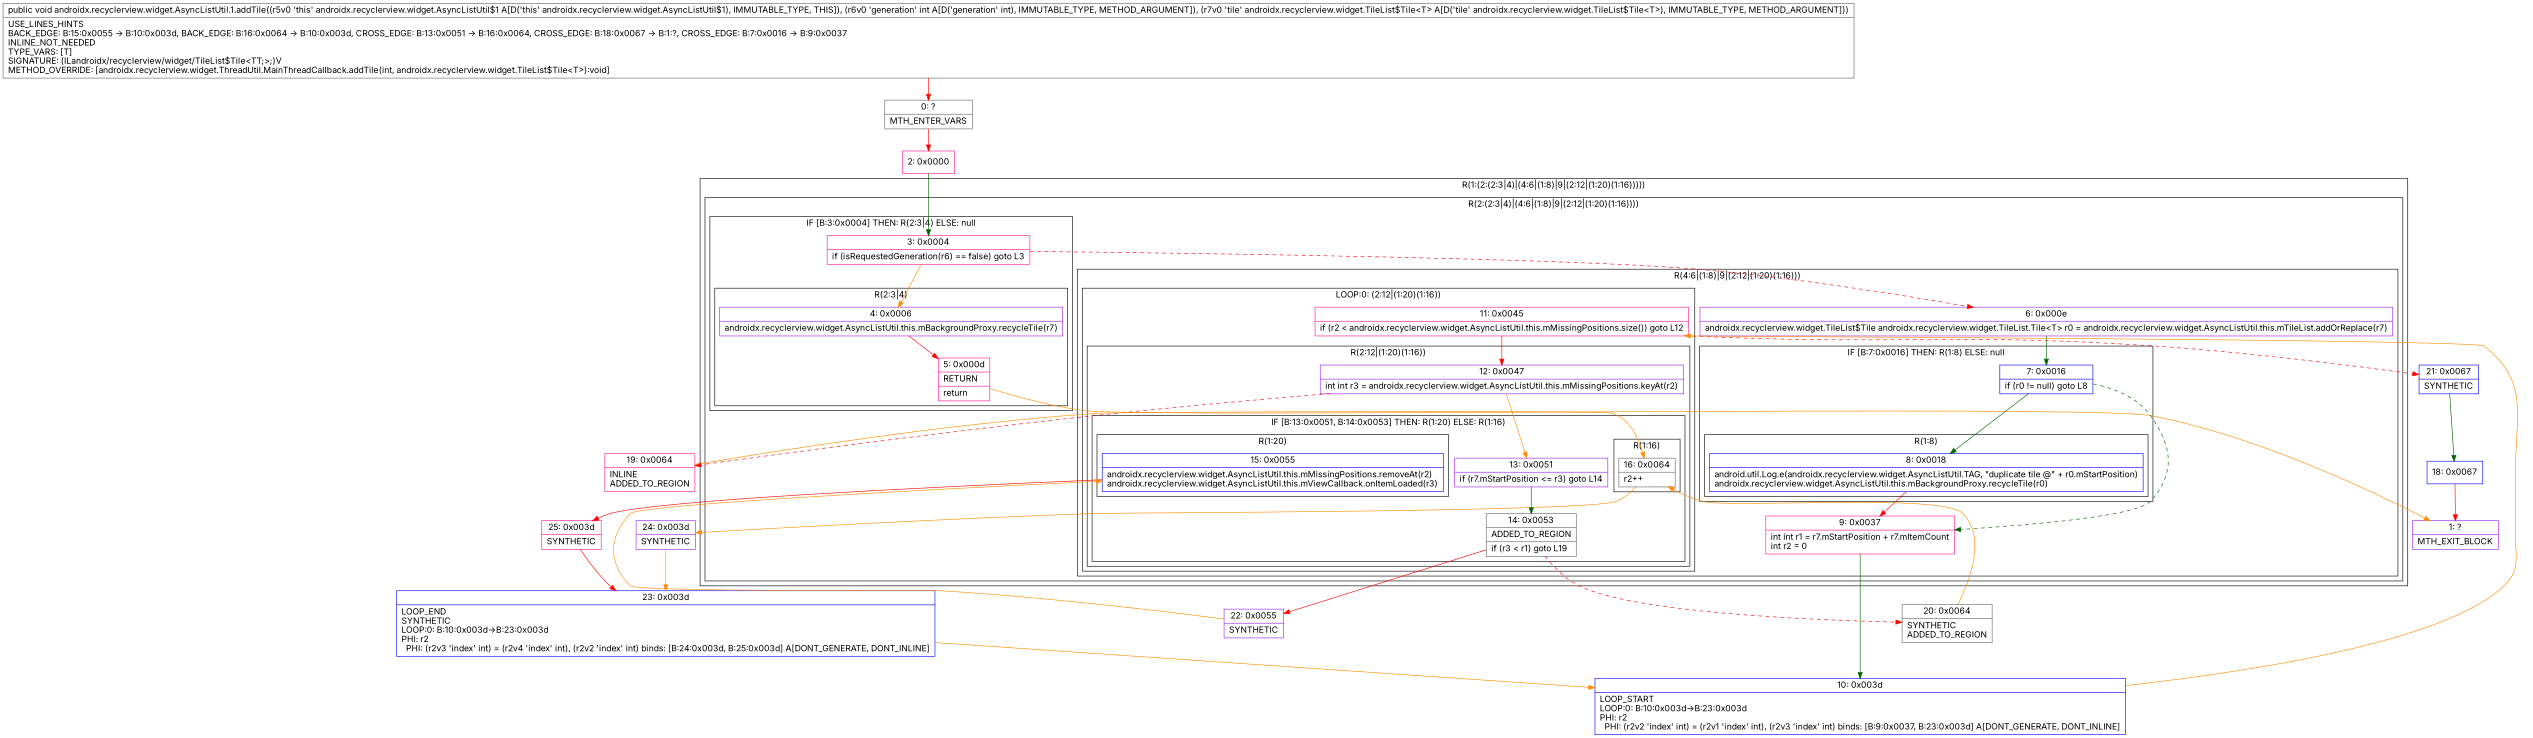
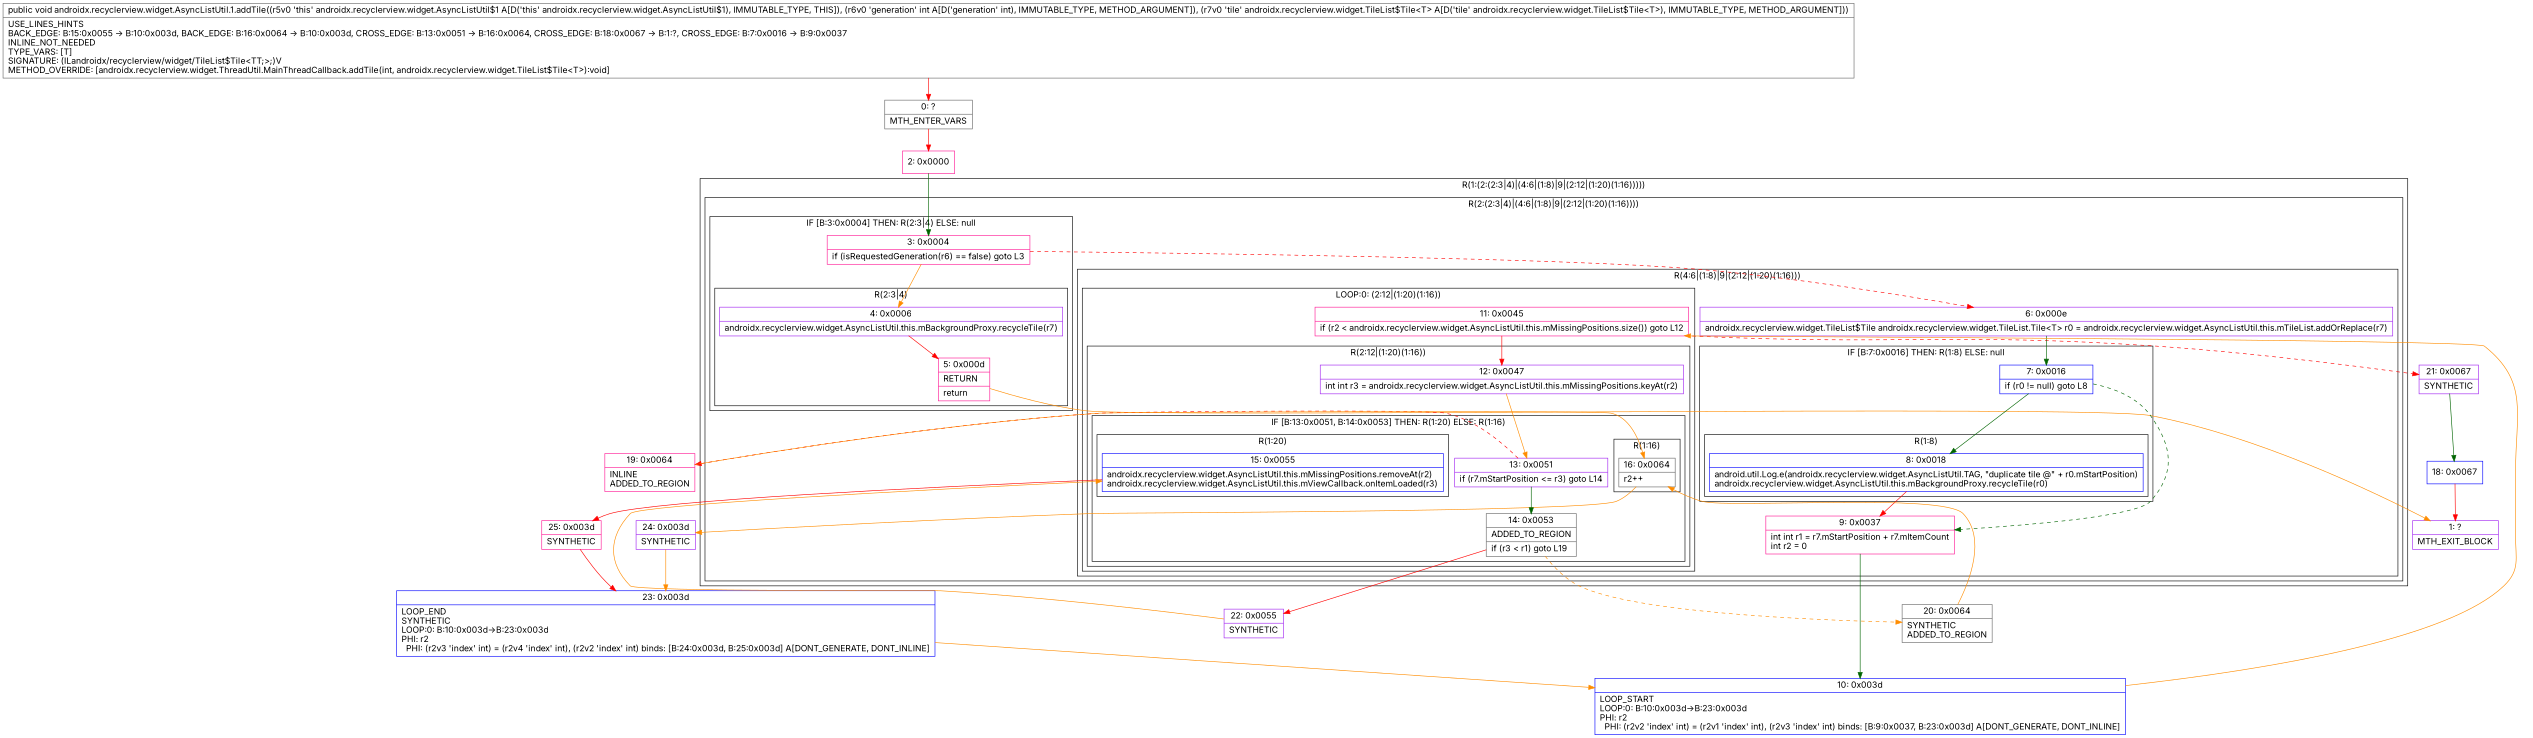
(2449, 379) -> (2449, 379)
(1015, 425) -> (1115, 413)
(1713, 612) -> (1713, 612)
